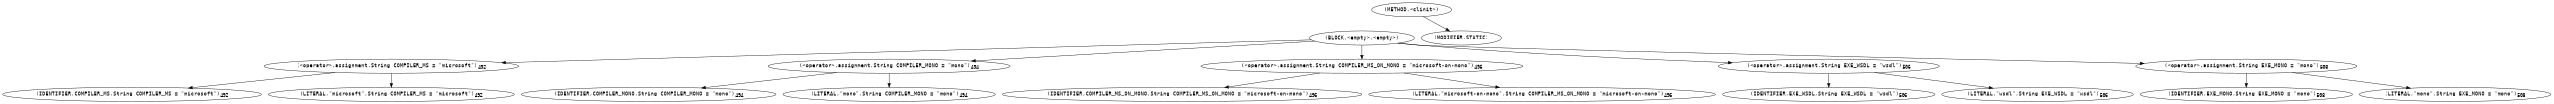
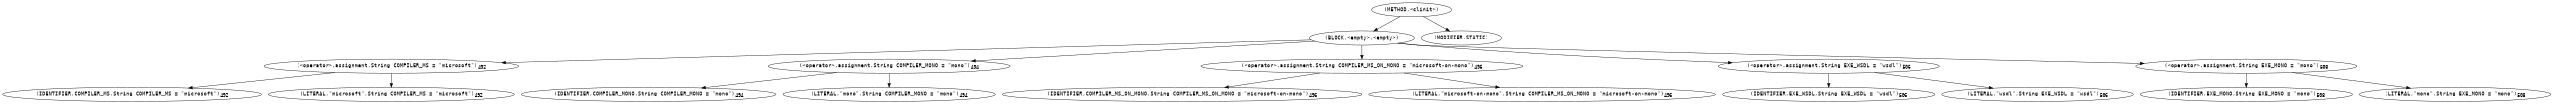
none -> (1389, 23)
